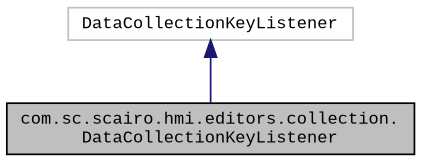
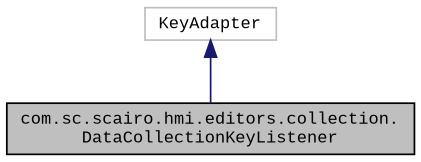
(211, 24) -> (211, 24)
